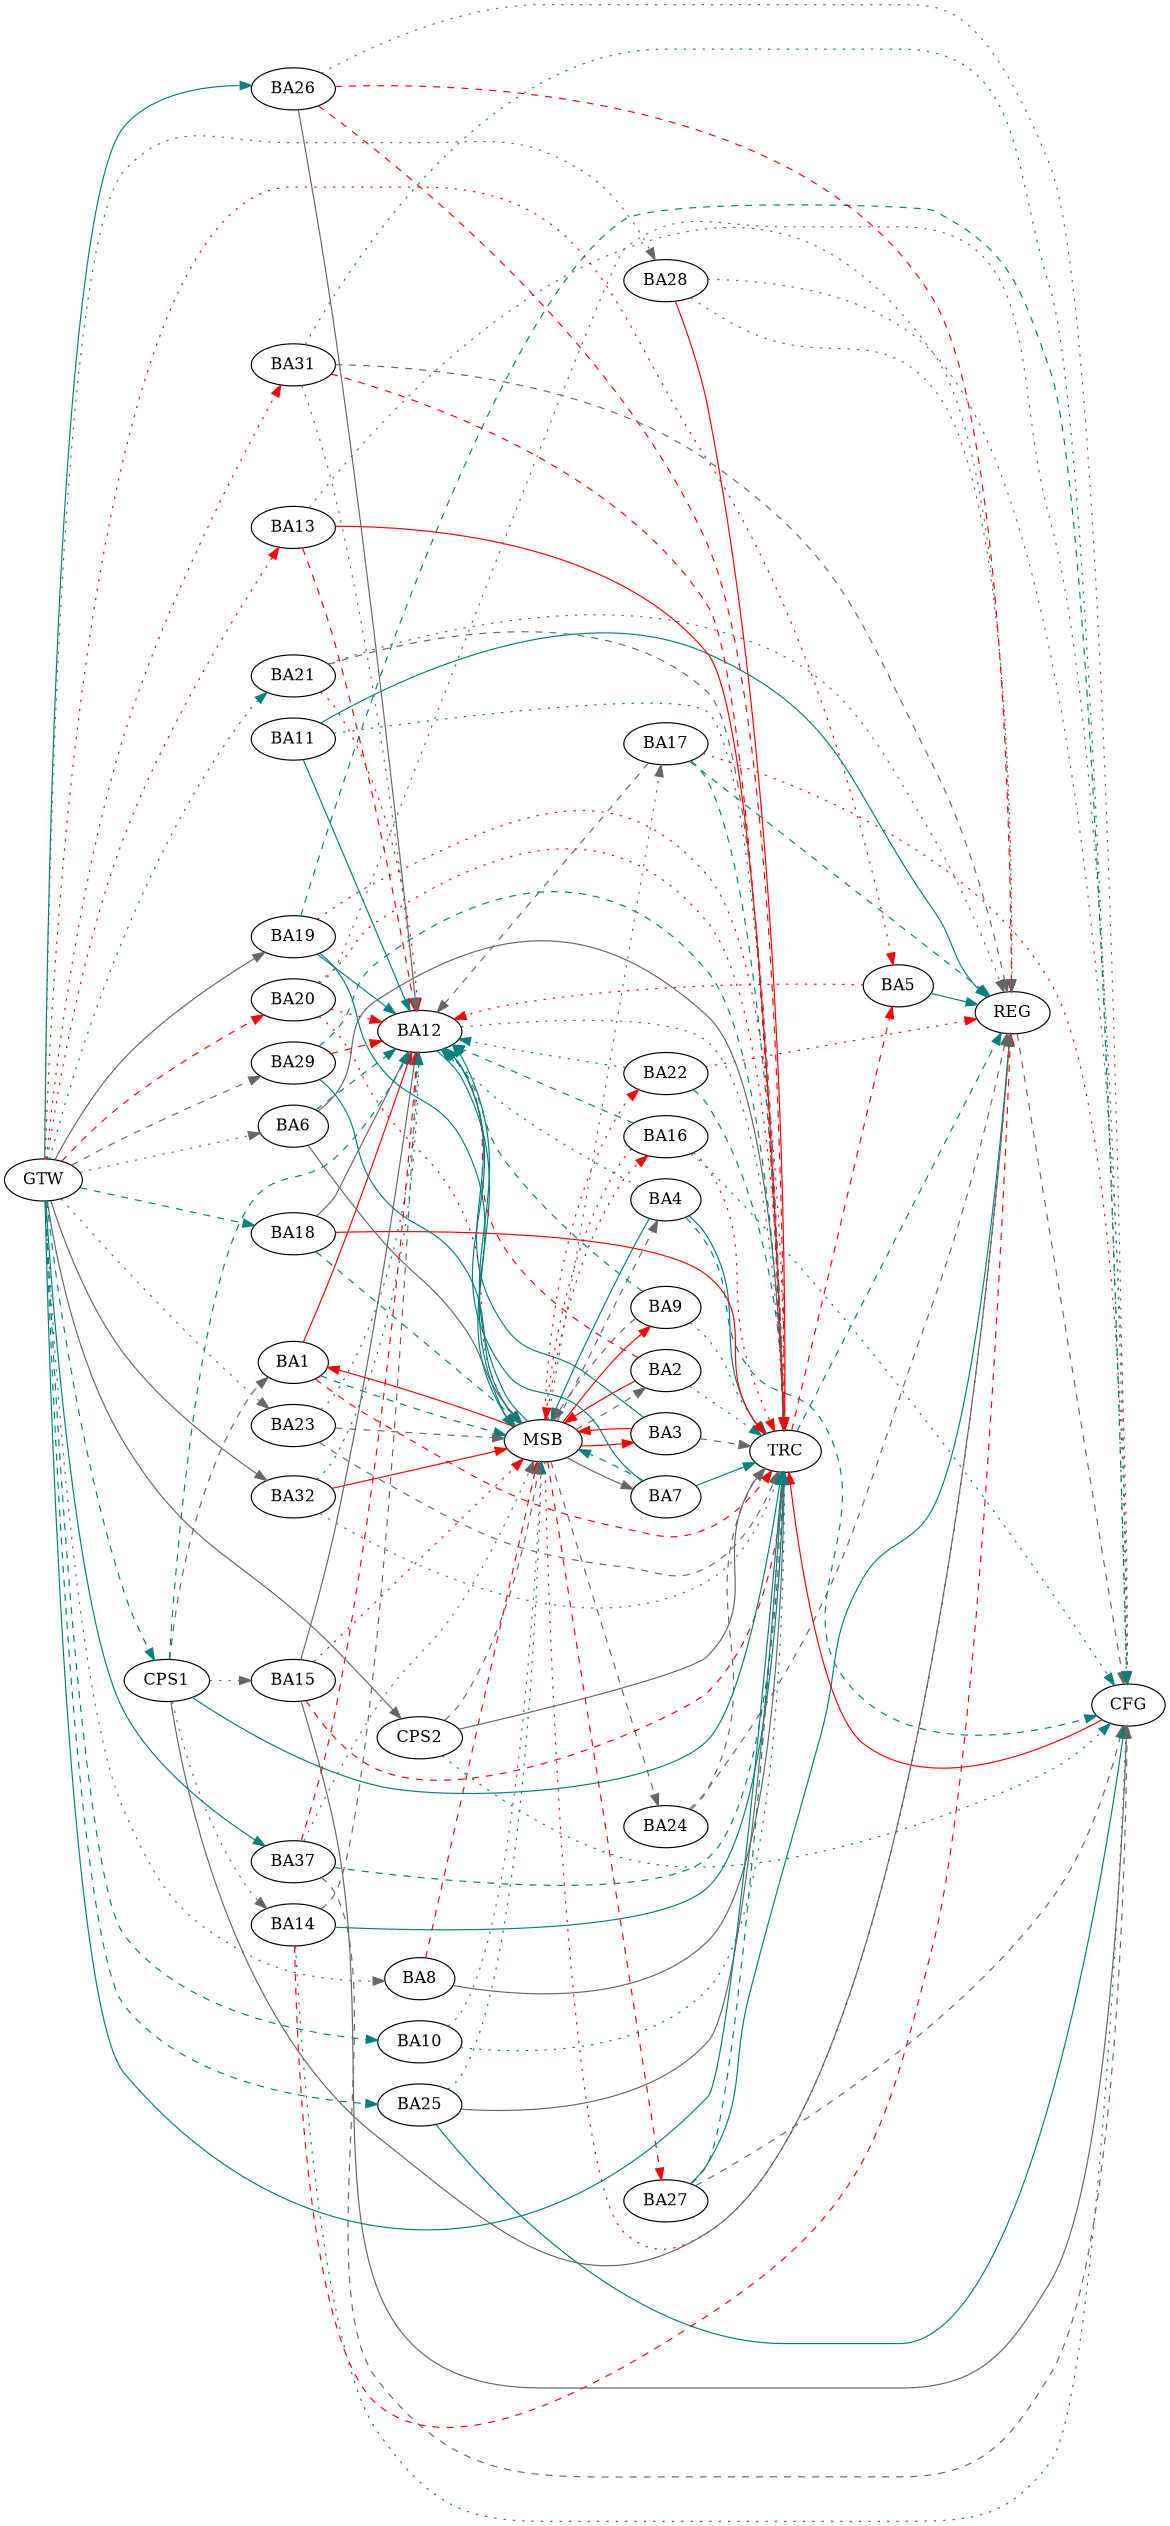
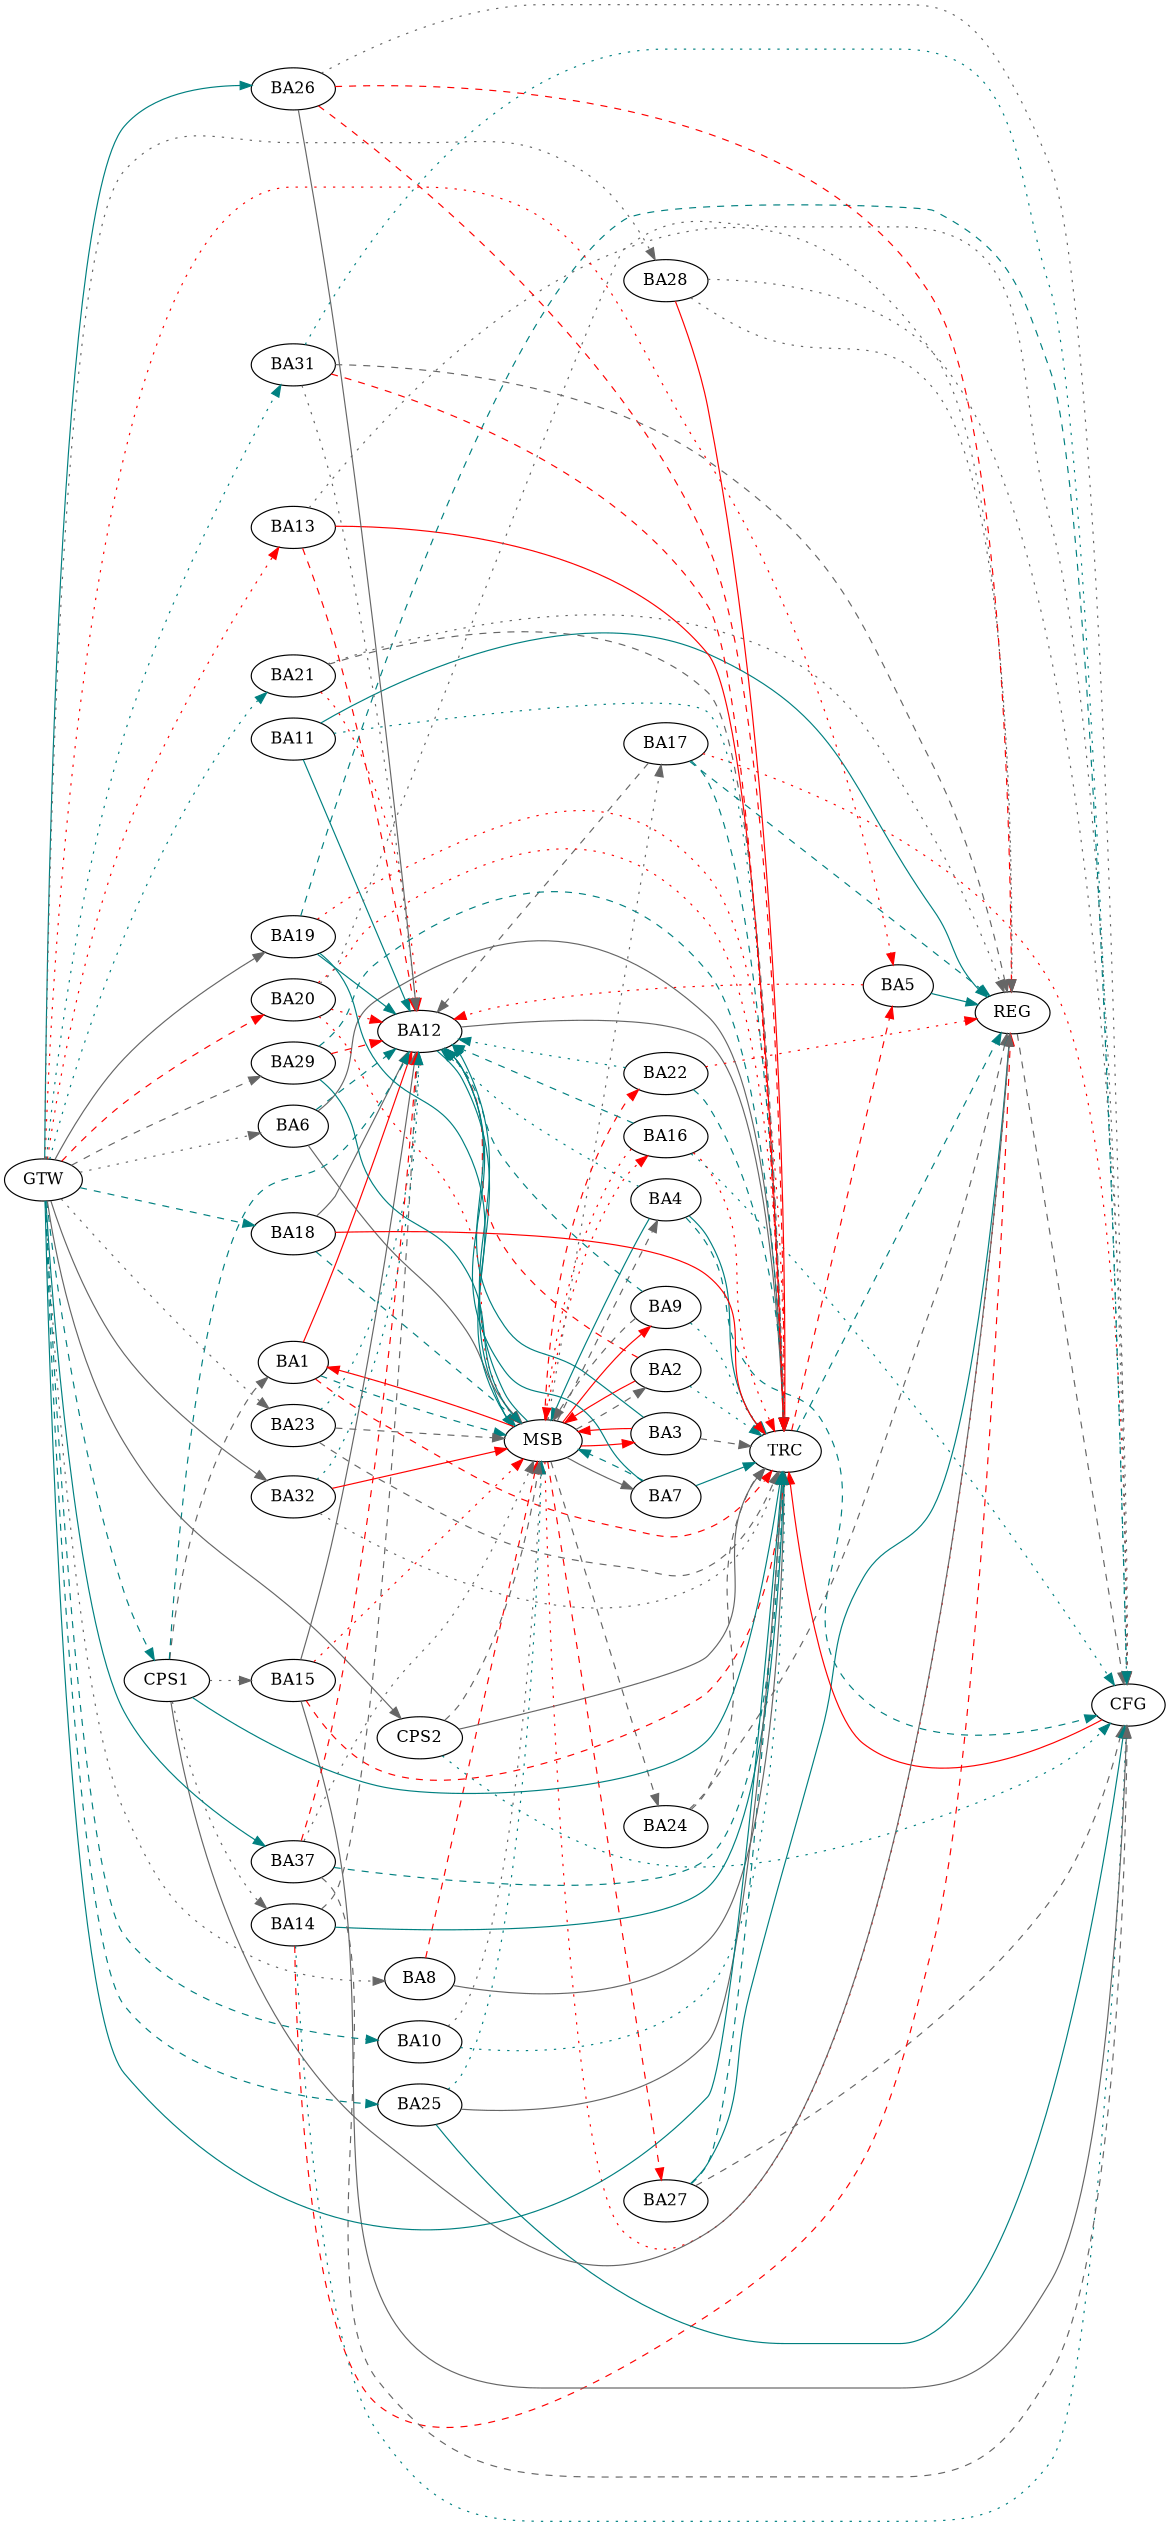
(116, 764) -> (116, 764)
(734, 1087) -> (734, 1087)
(566, 1253) -> (566, 1253)
